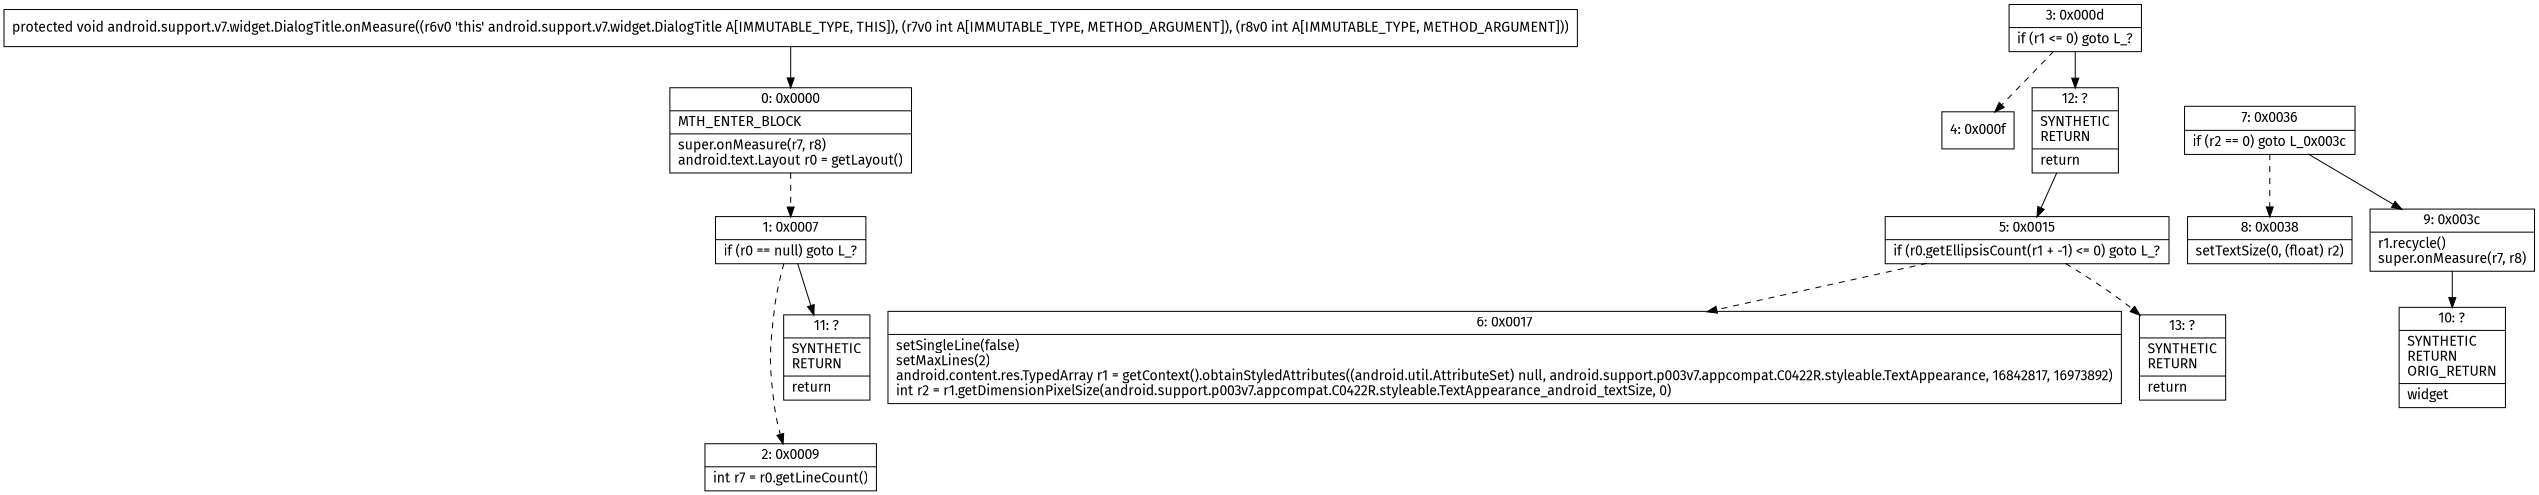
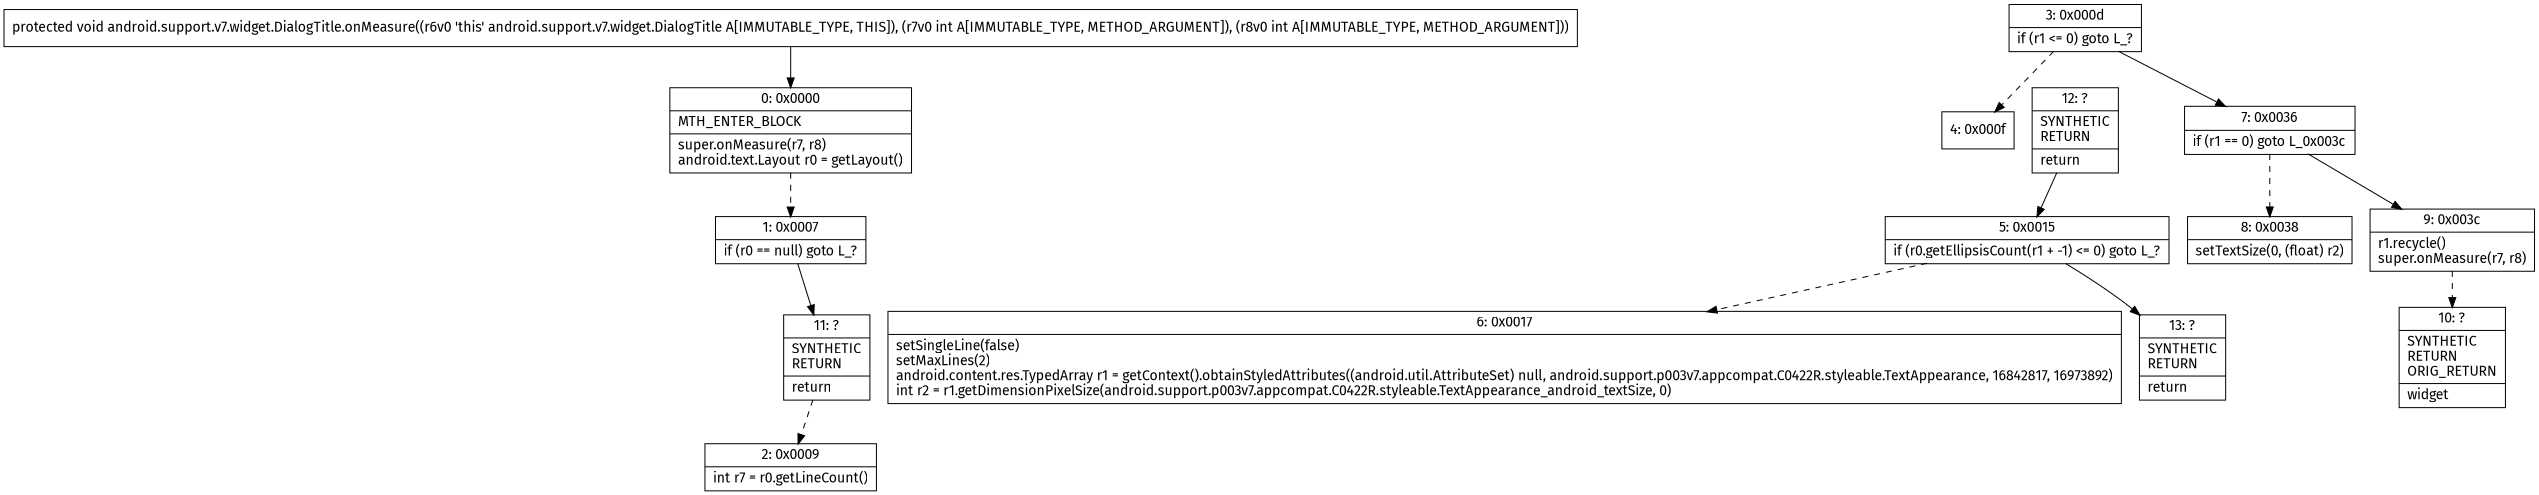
(2075, 65) -> (2167, 77)
(2270, 142) -> (2269, 142)
(2452, 284) -> (2452, 284)
(2100, 285) -> (2100, 285)
(771, 349) -> (807, 417)
